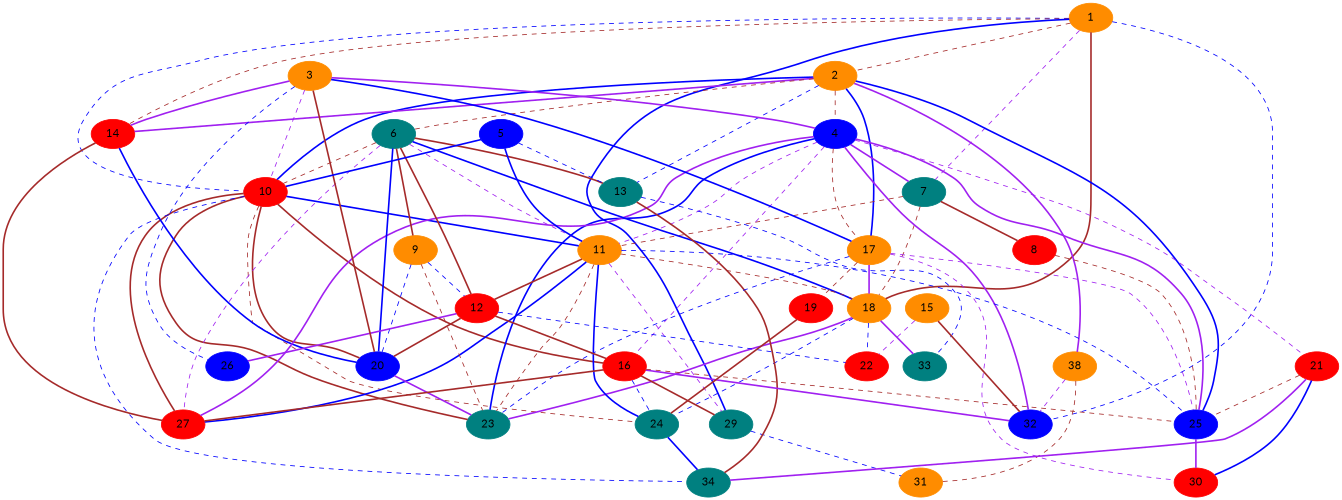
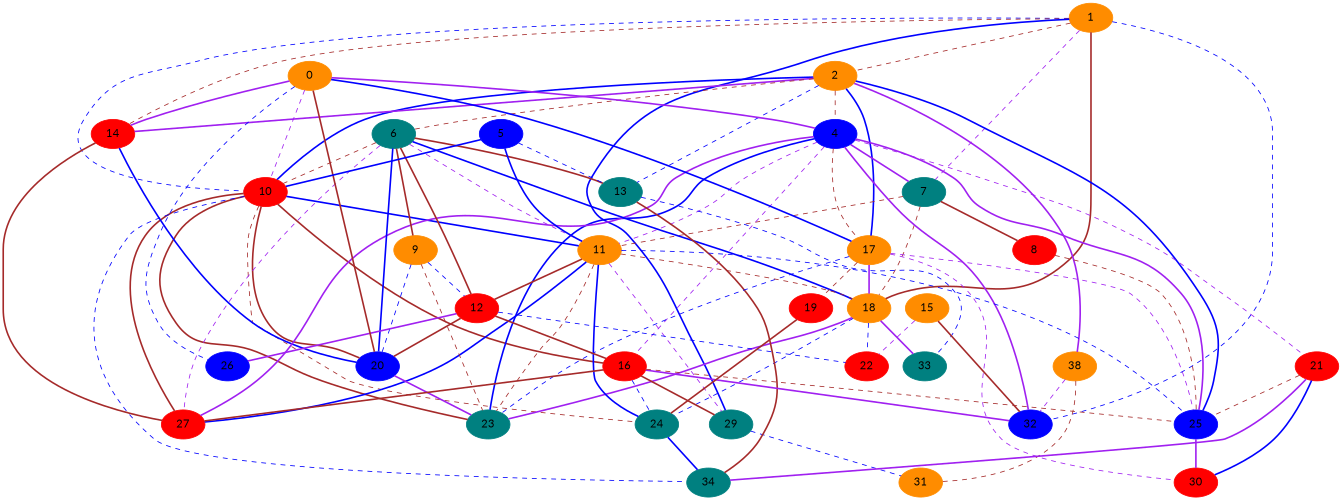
(310, 76) -> (310, 76)
